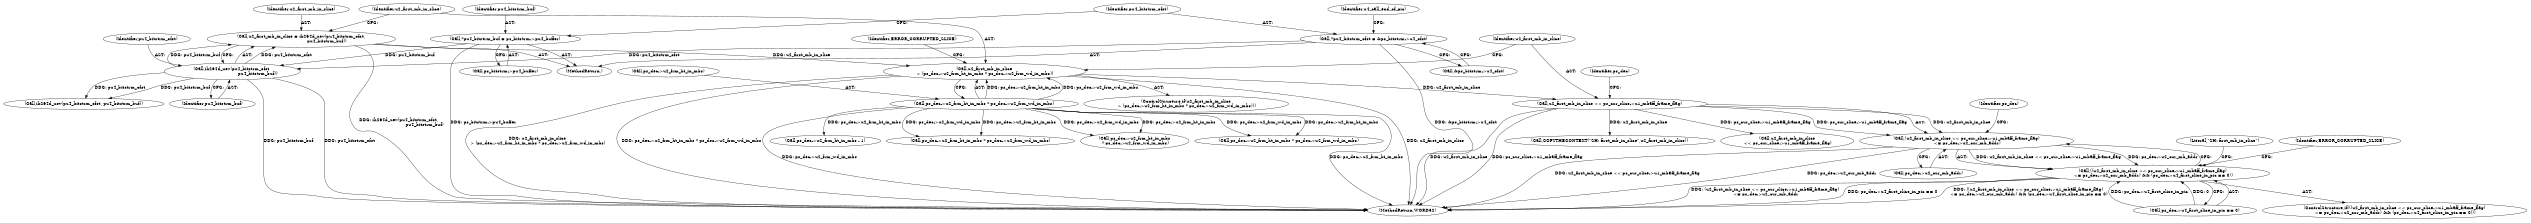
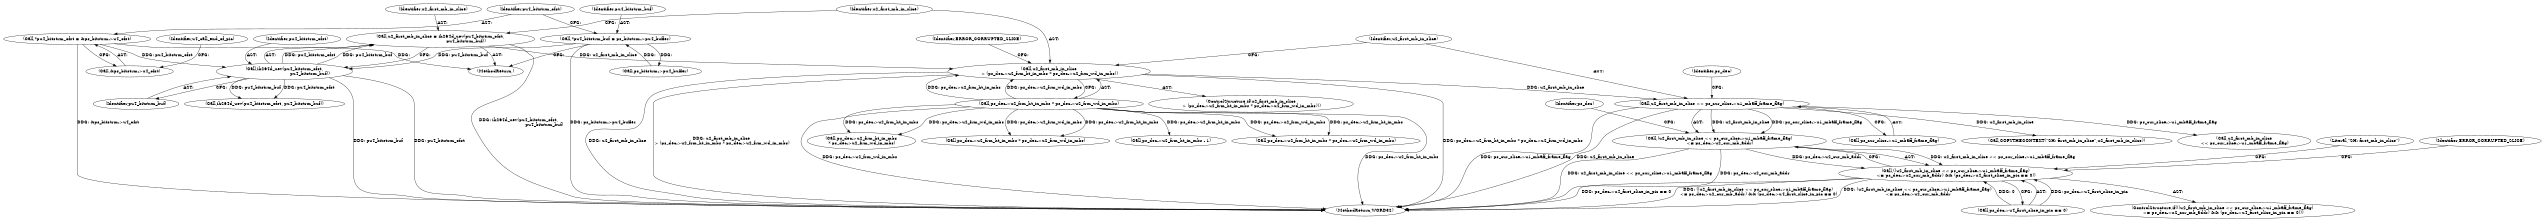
(1374, 23) -> (186, 61)
(502, 55) -> (667, 55)
(515, 55) -> (650, 55)
(568, 55) -> (560, 55)
(1096, 55) -> (405, 55)
(1467, 55) -> (123, 55)
(668, 71) -> none
none -> (1894, 141)
(1928, 173) -> none
